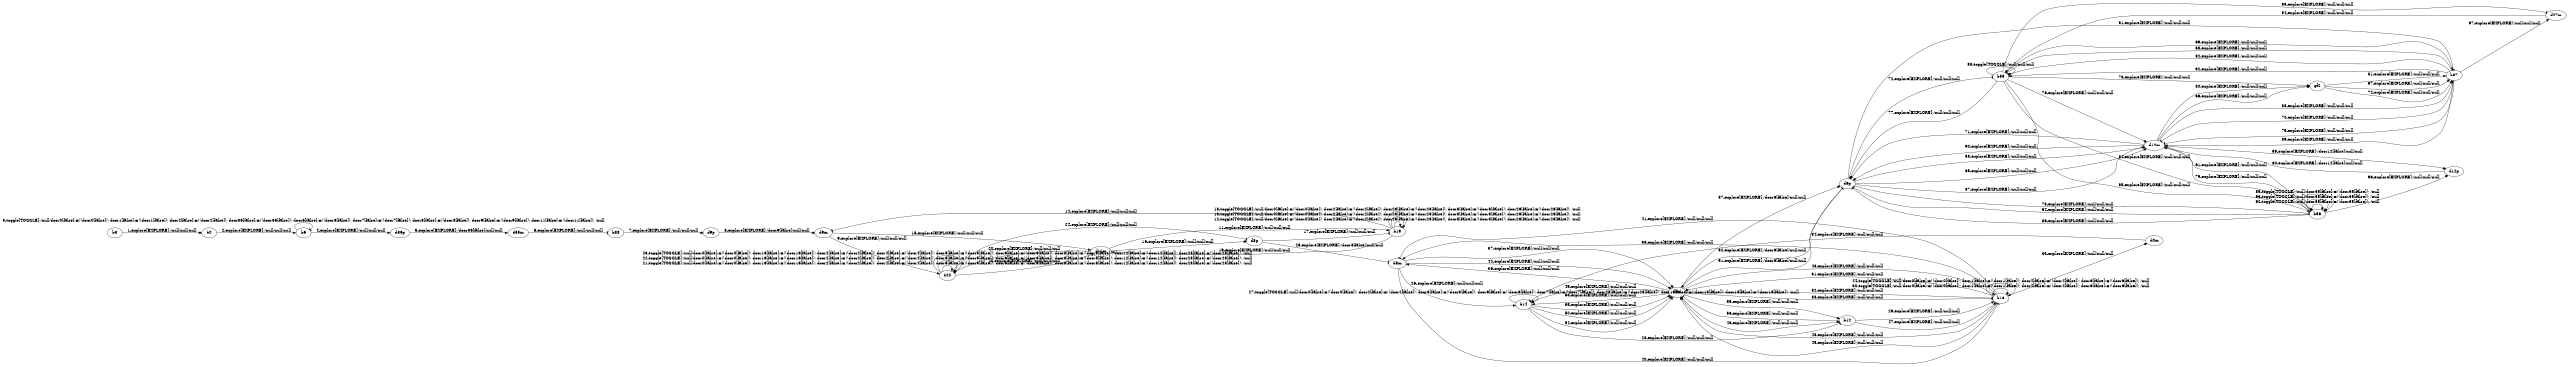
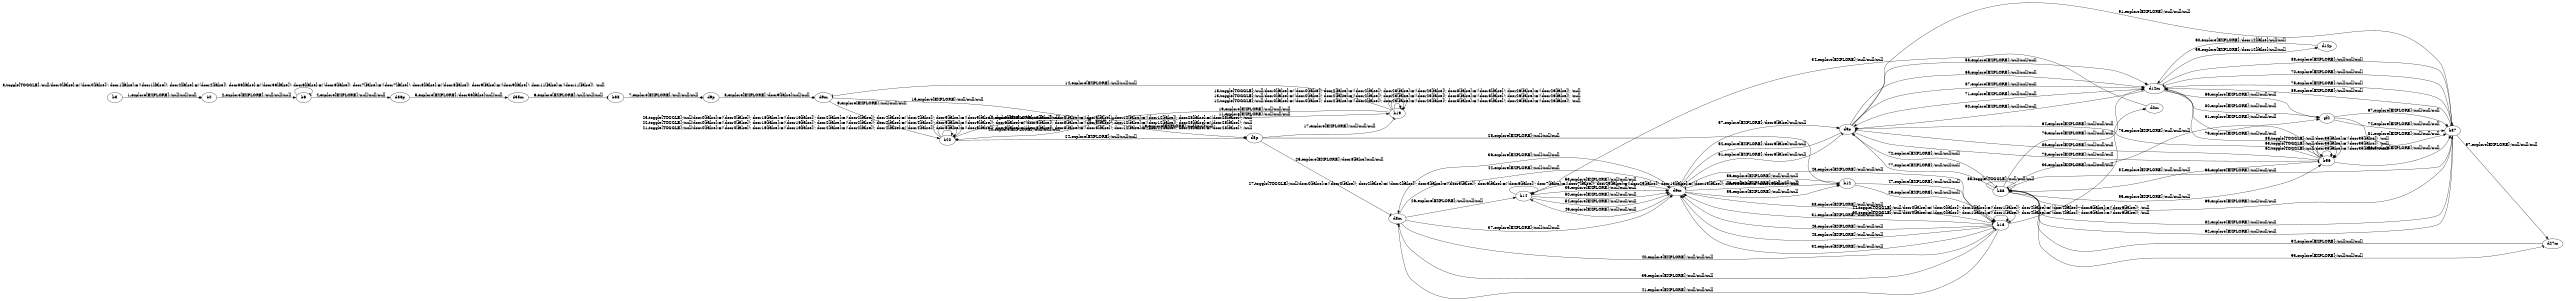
(2386, 198) -> (2396, 164)
(1680, 341) -> (1566, 138)
